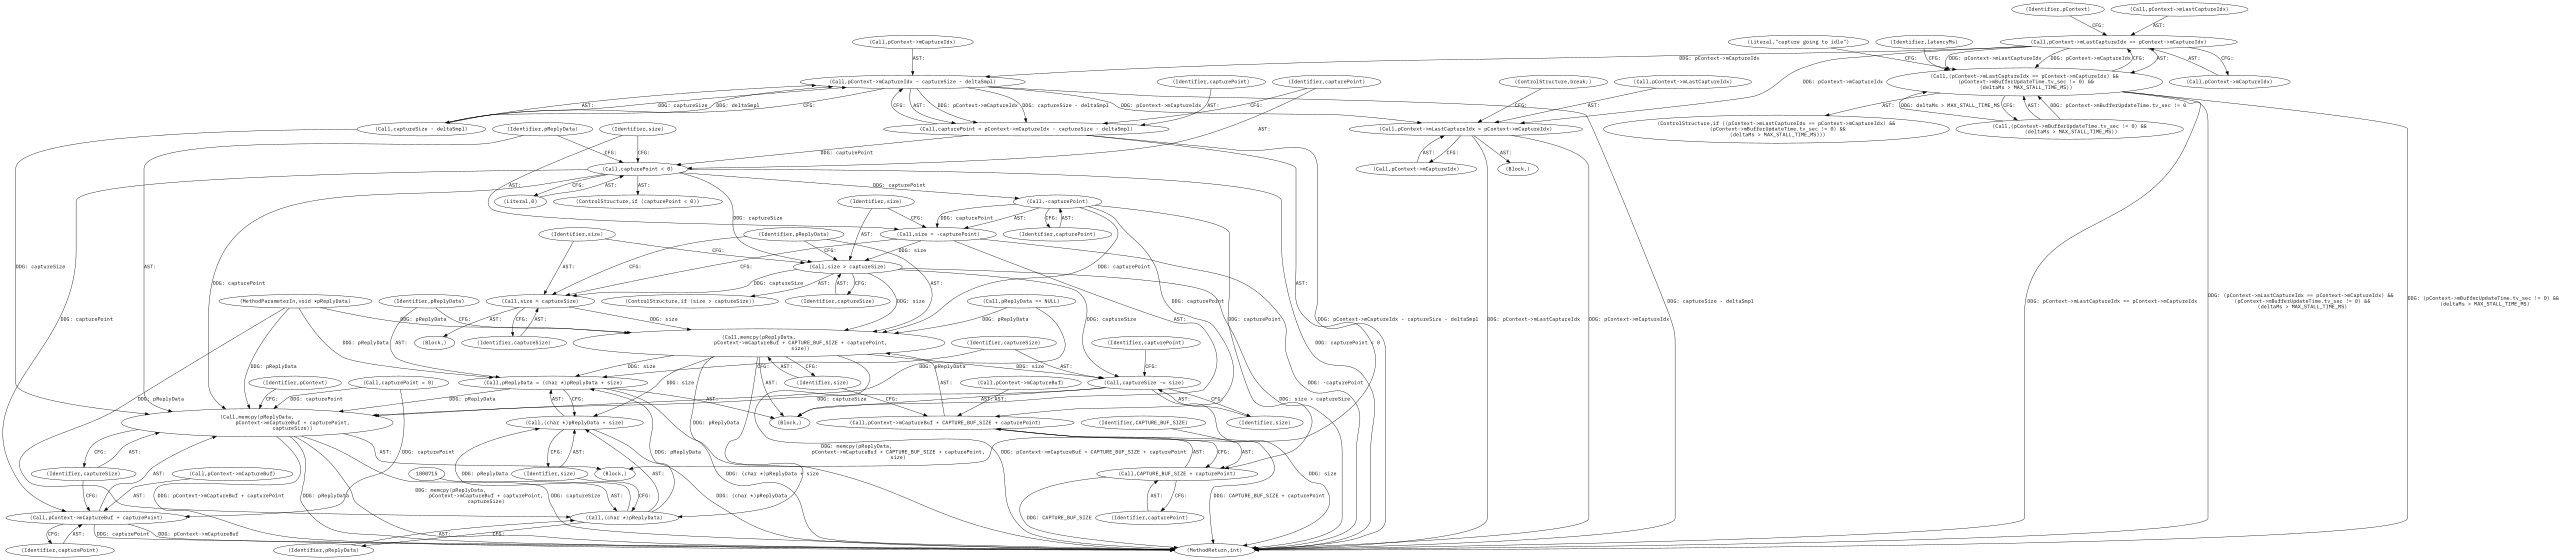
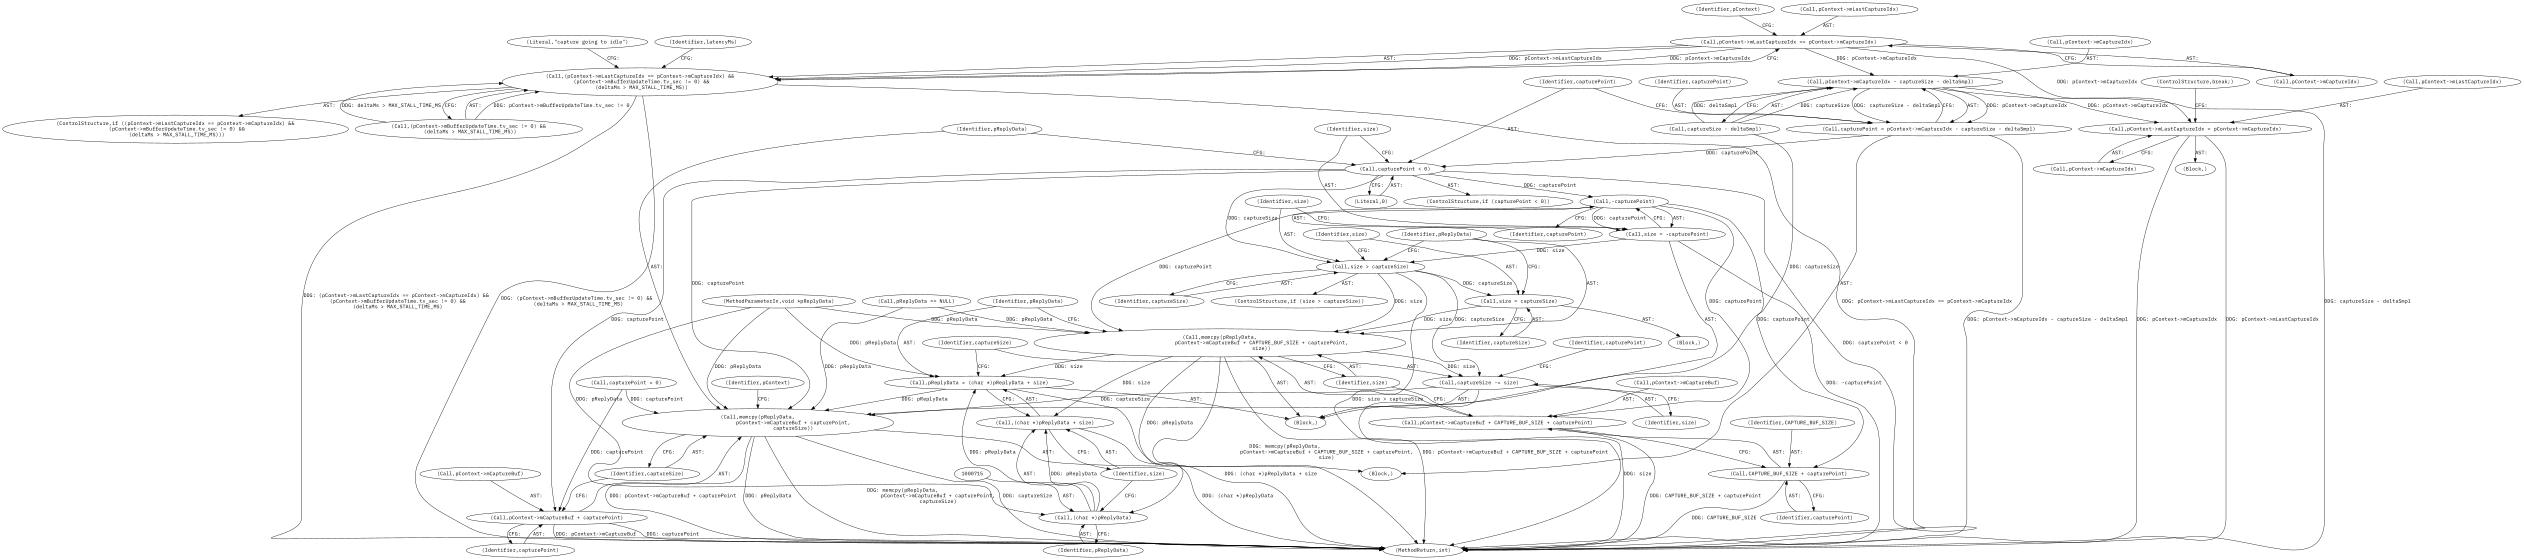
(732, 262) -> (1650, 218)
